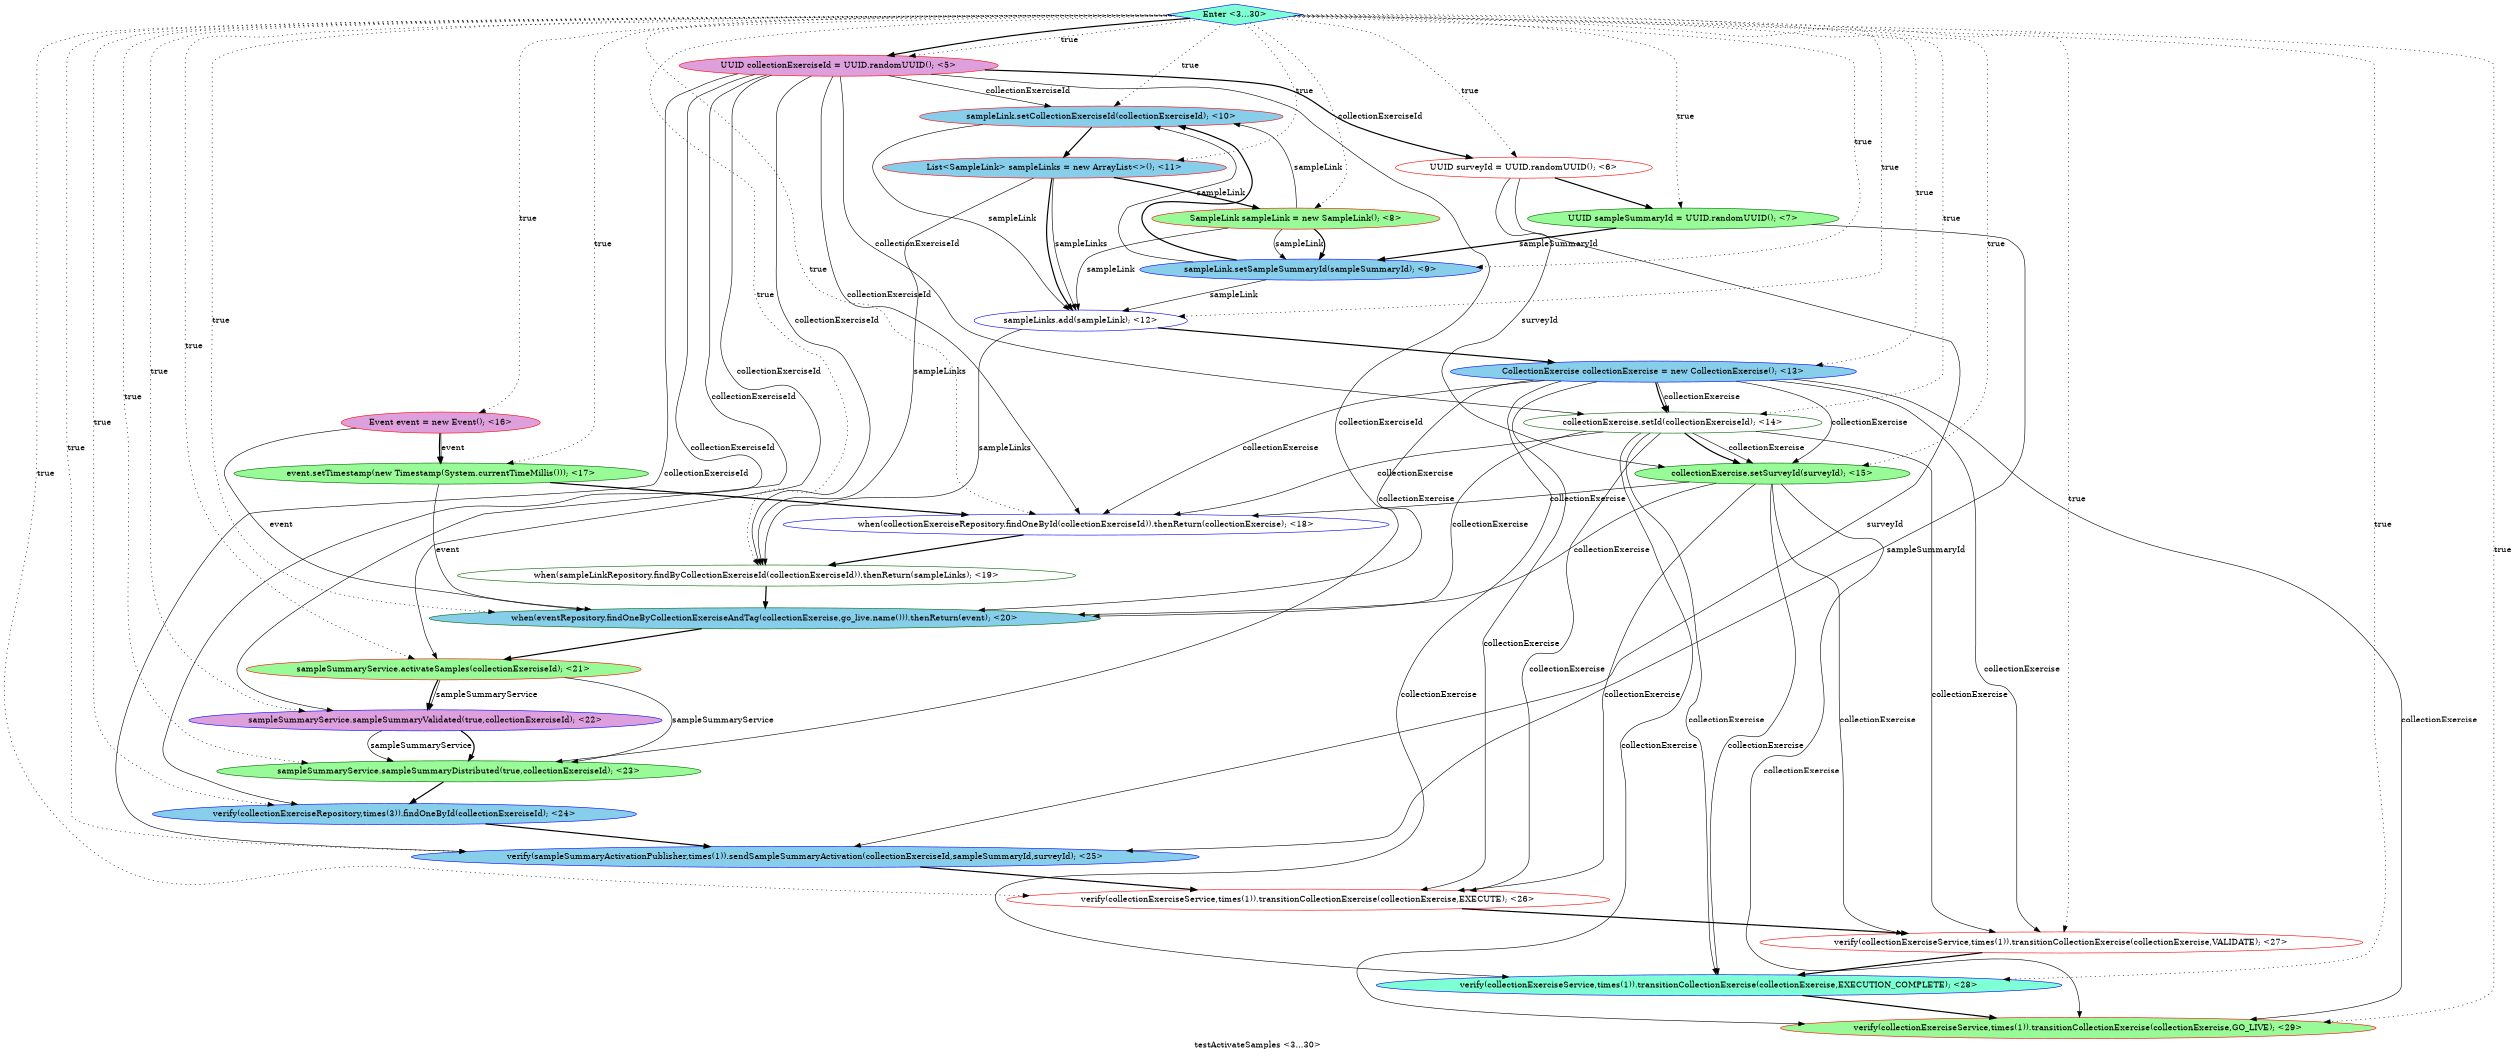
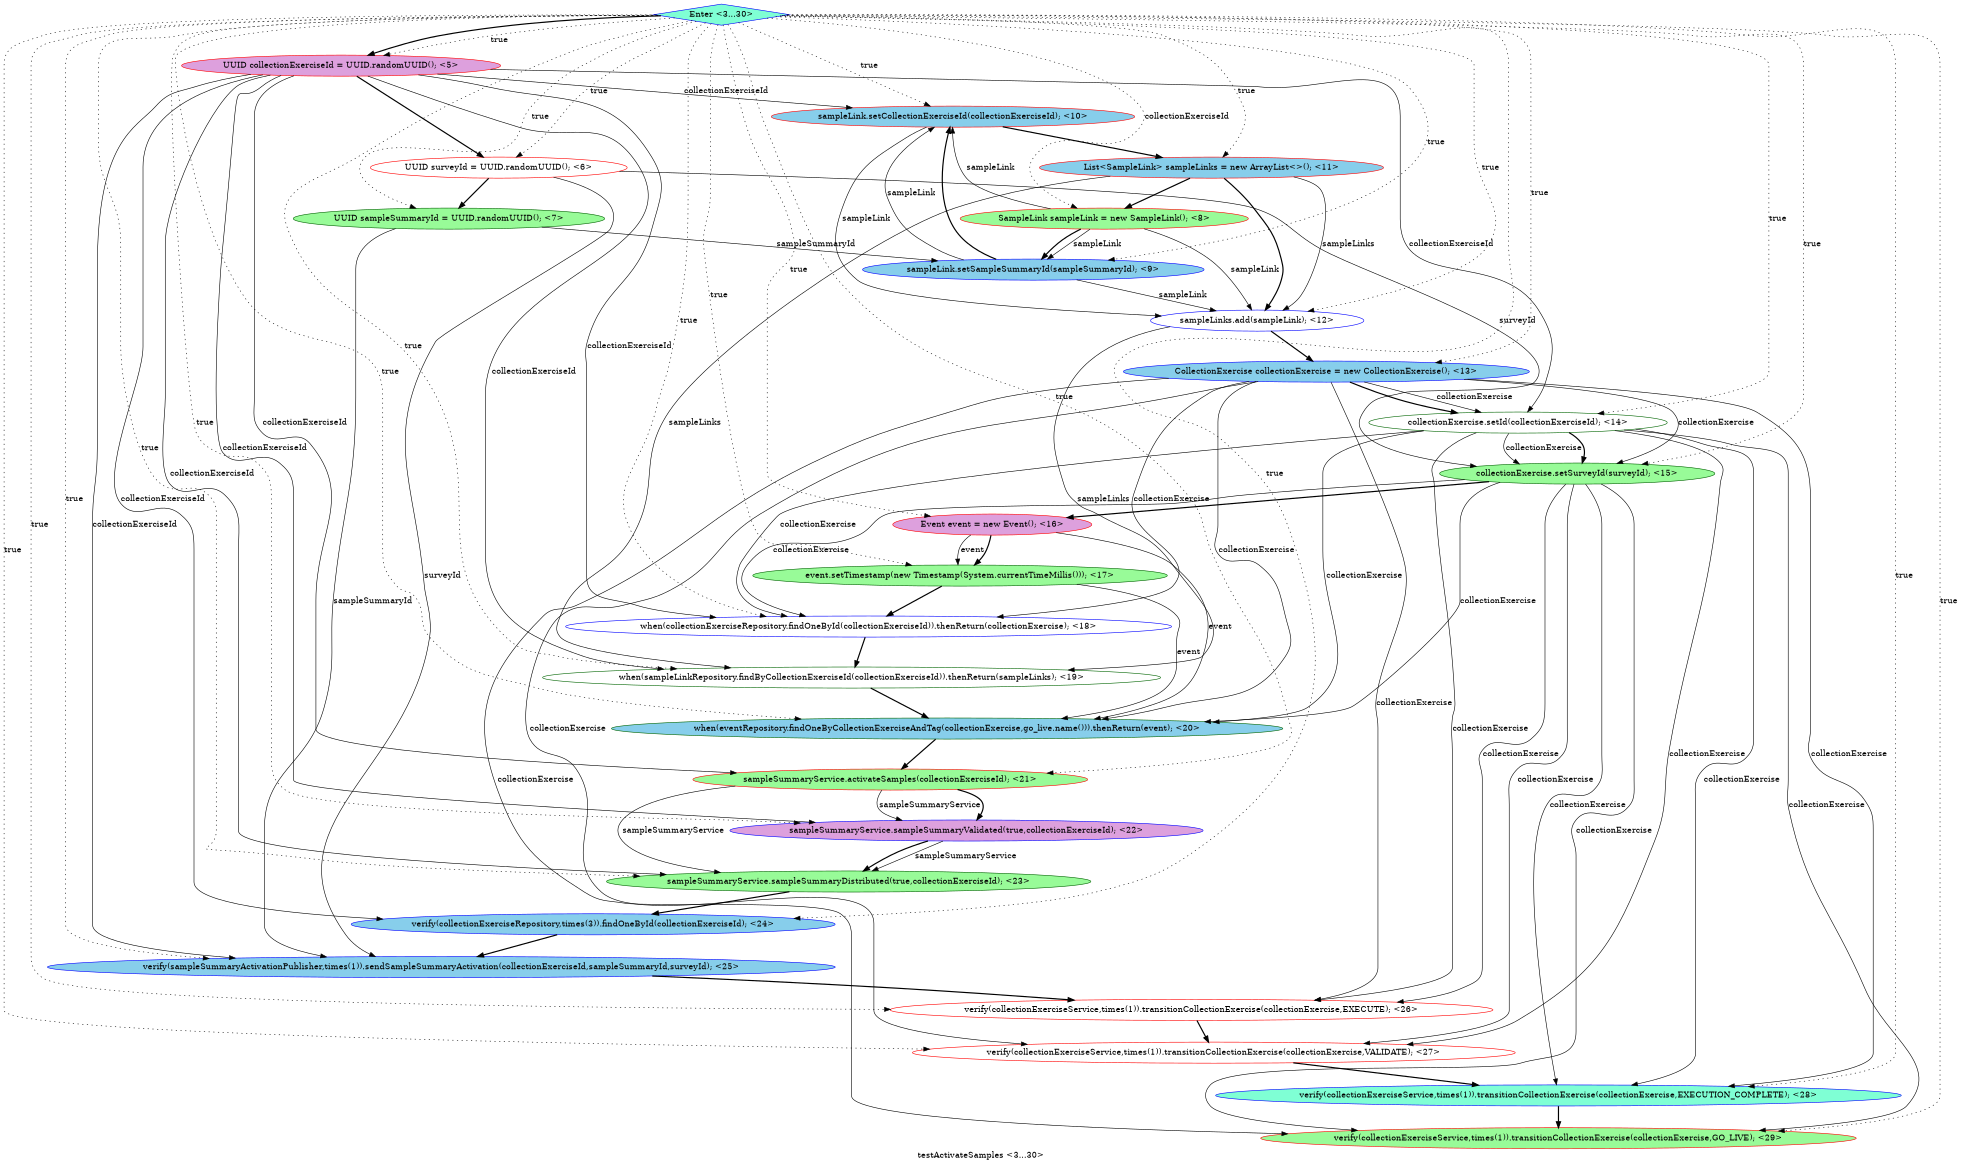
(1500, 244) -> (737, 244)
none -> (1281, 499)
